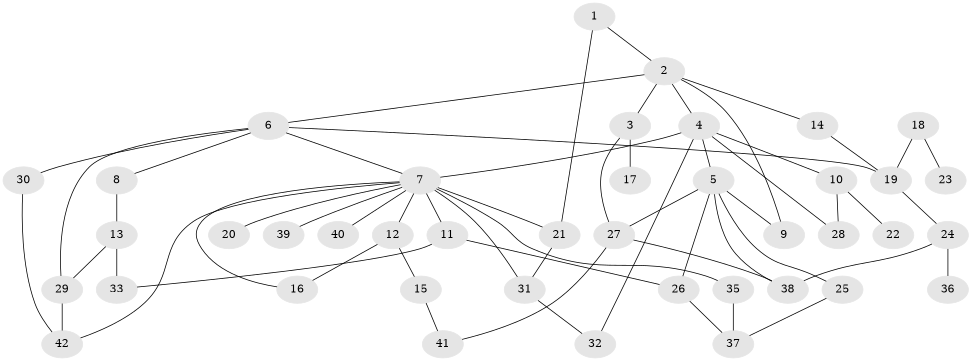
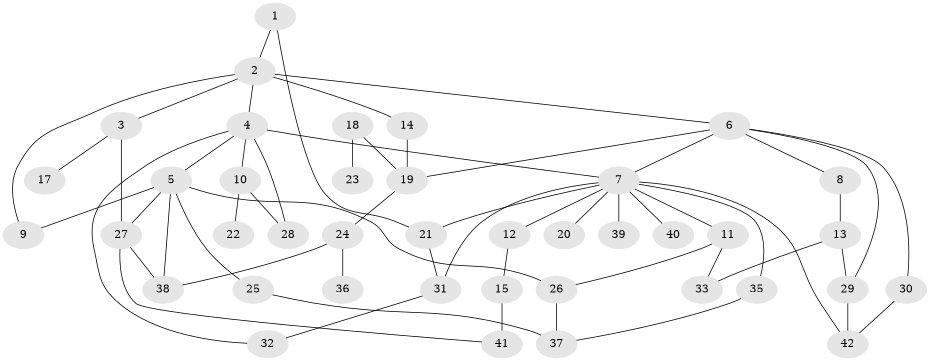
(297, 290) -> none
